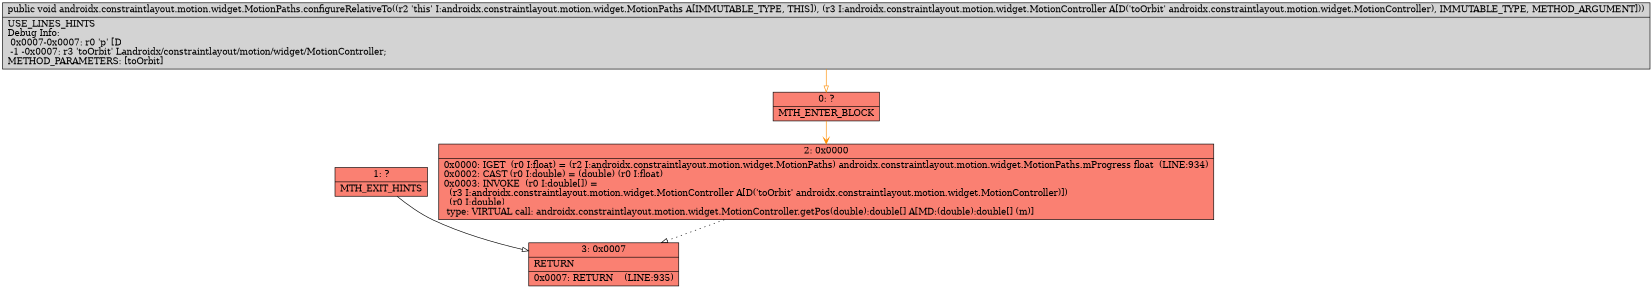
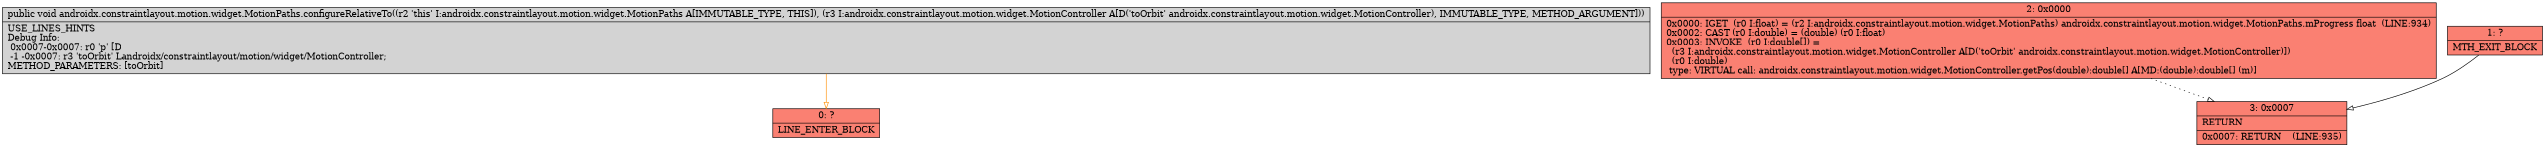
(826, 113) -> (826, 130)
(826, 129) -> none
(381, 189) -> (2495, 48)
